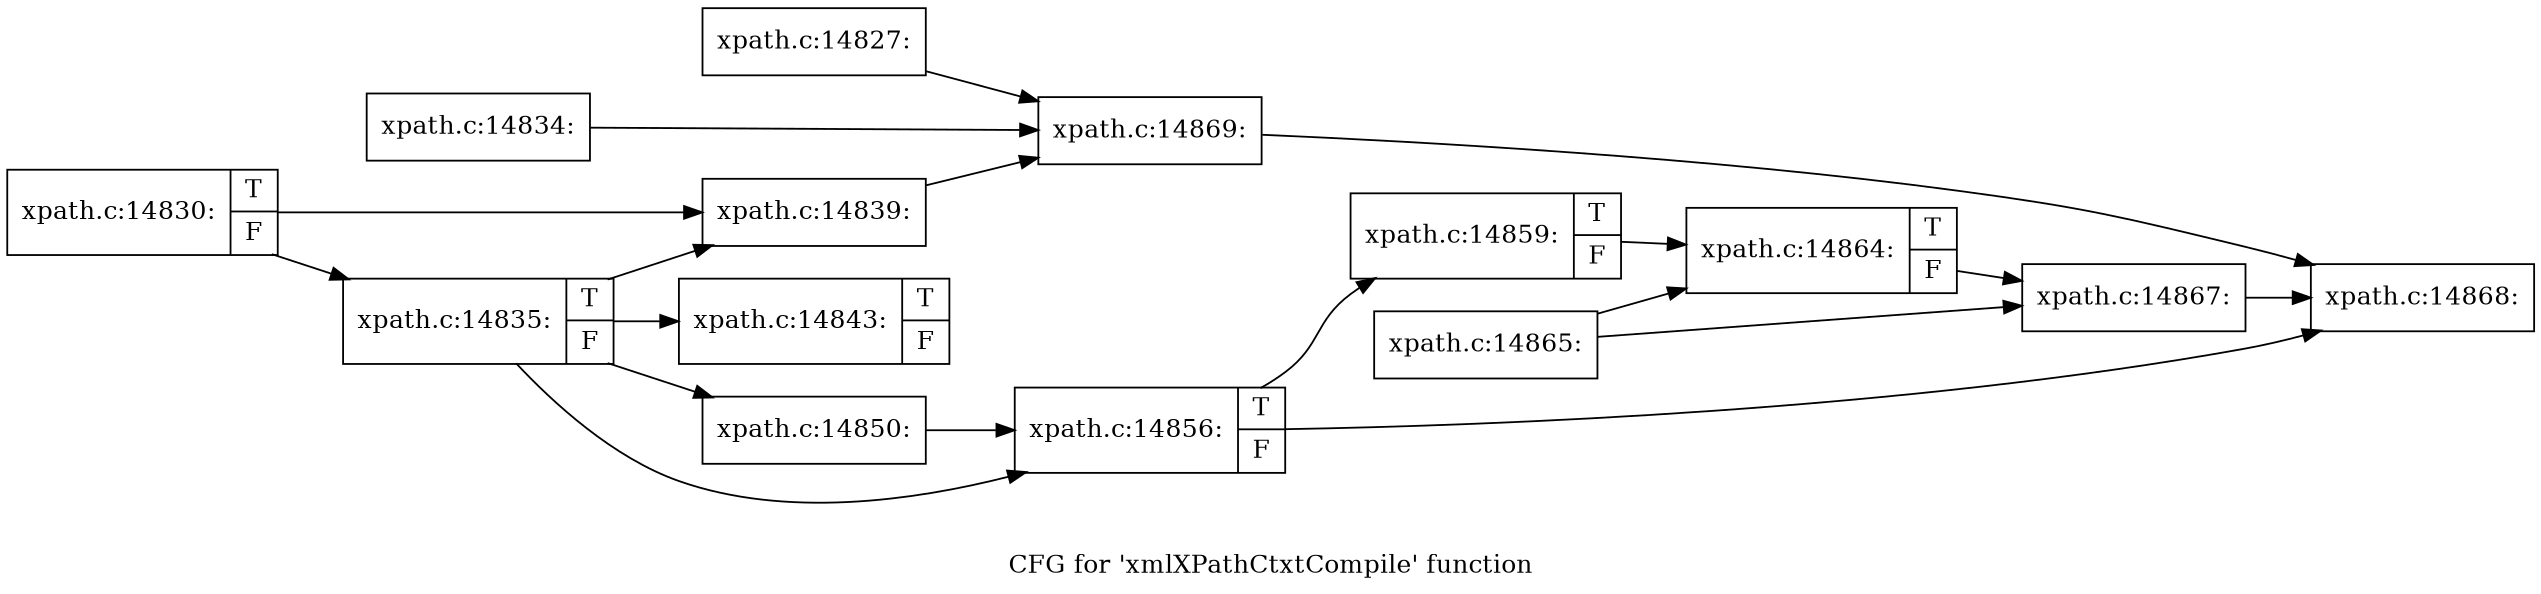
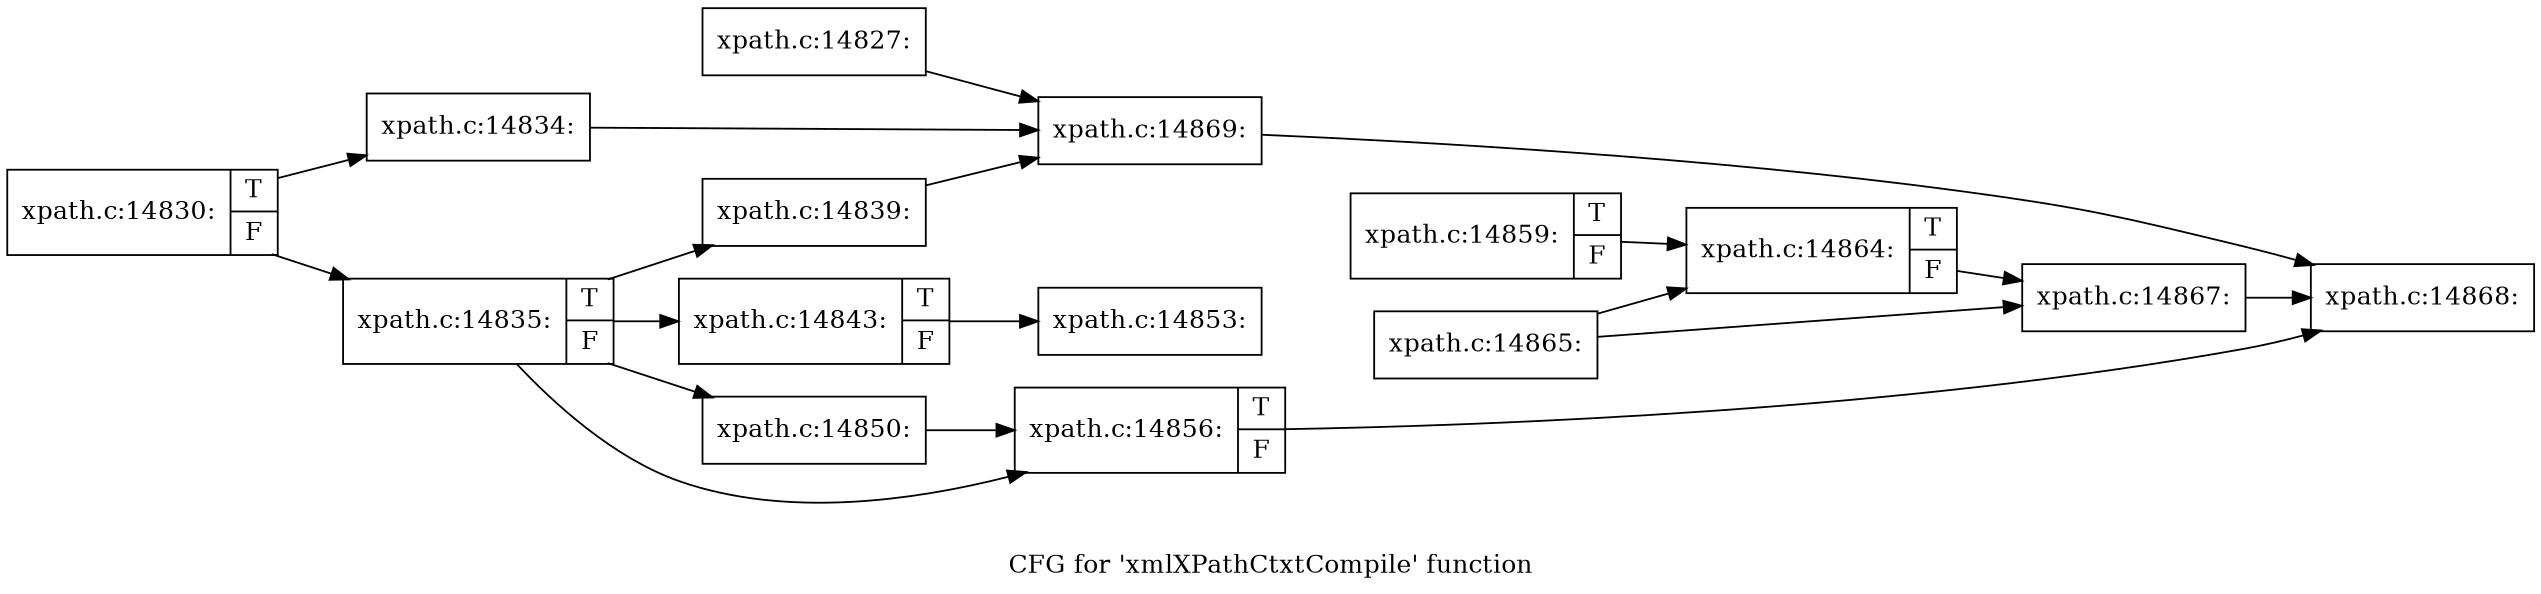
(481, 212) -> (313, 169)
none -> (1150, 321)
(1313, 341) -> none
